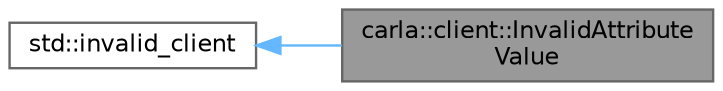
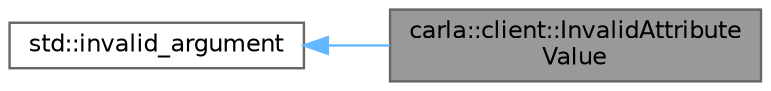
(133, 45) -> (157, 45)
